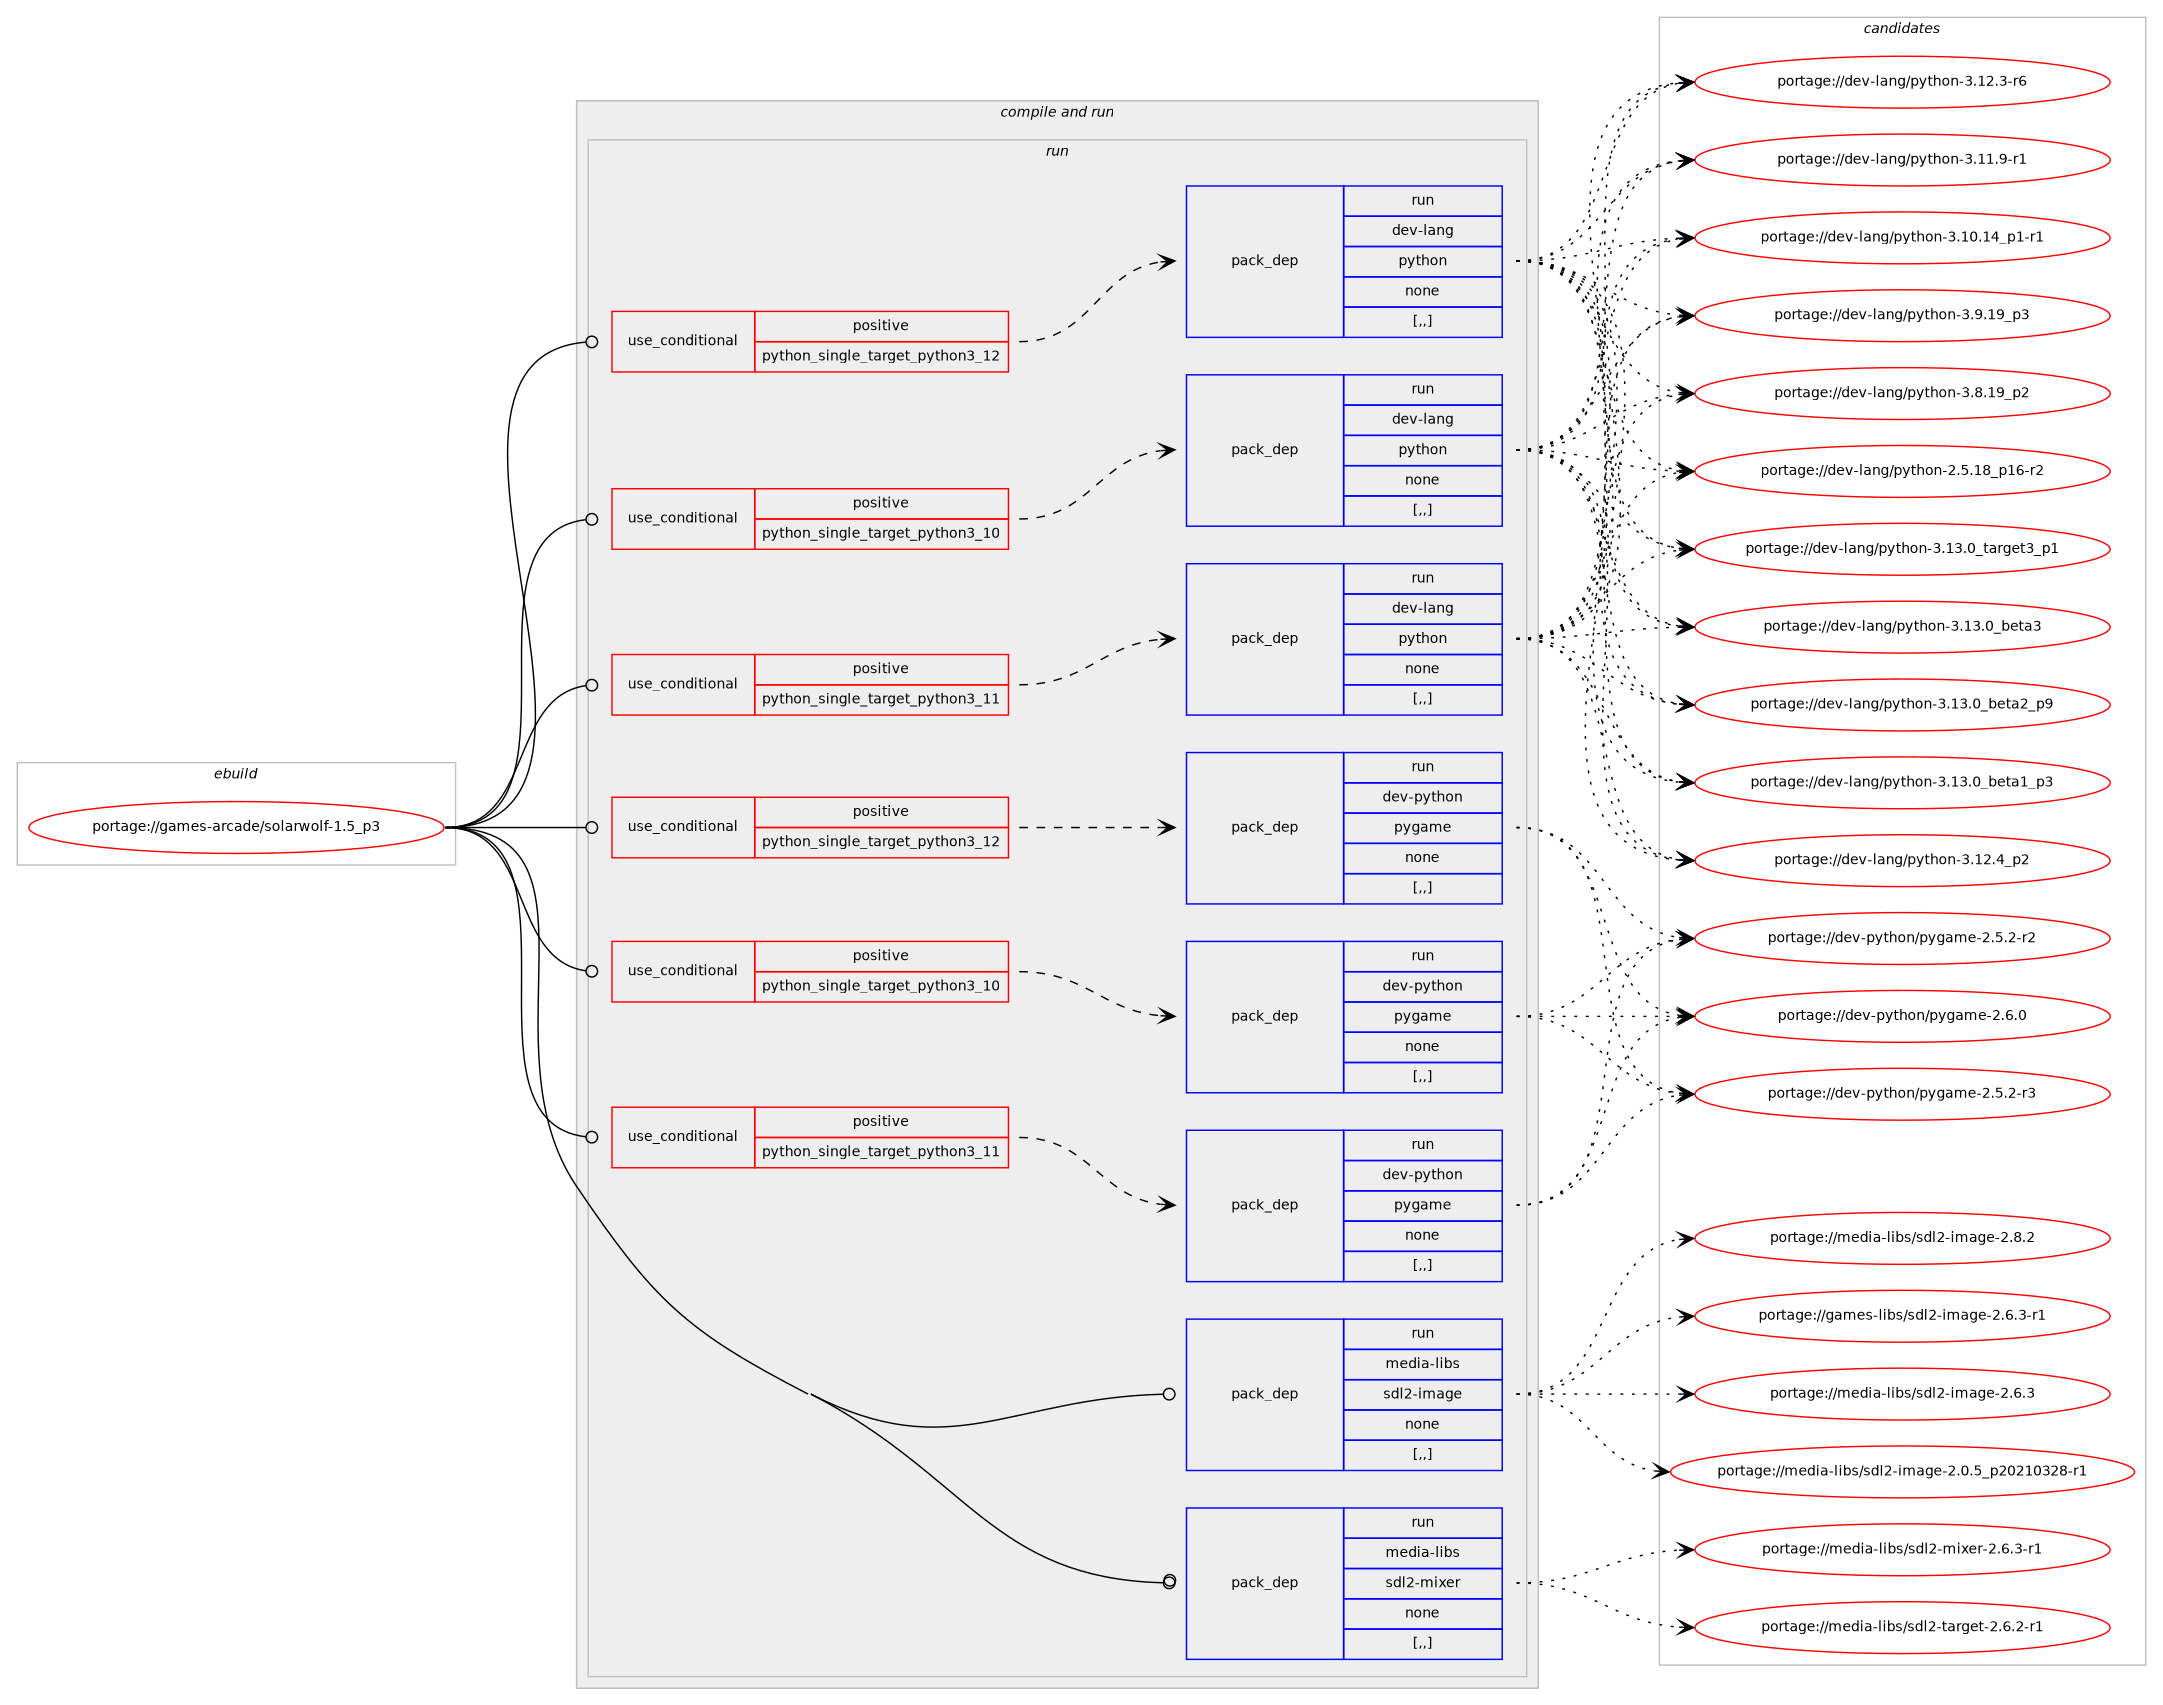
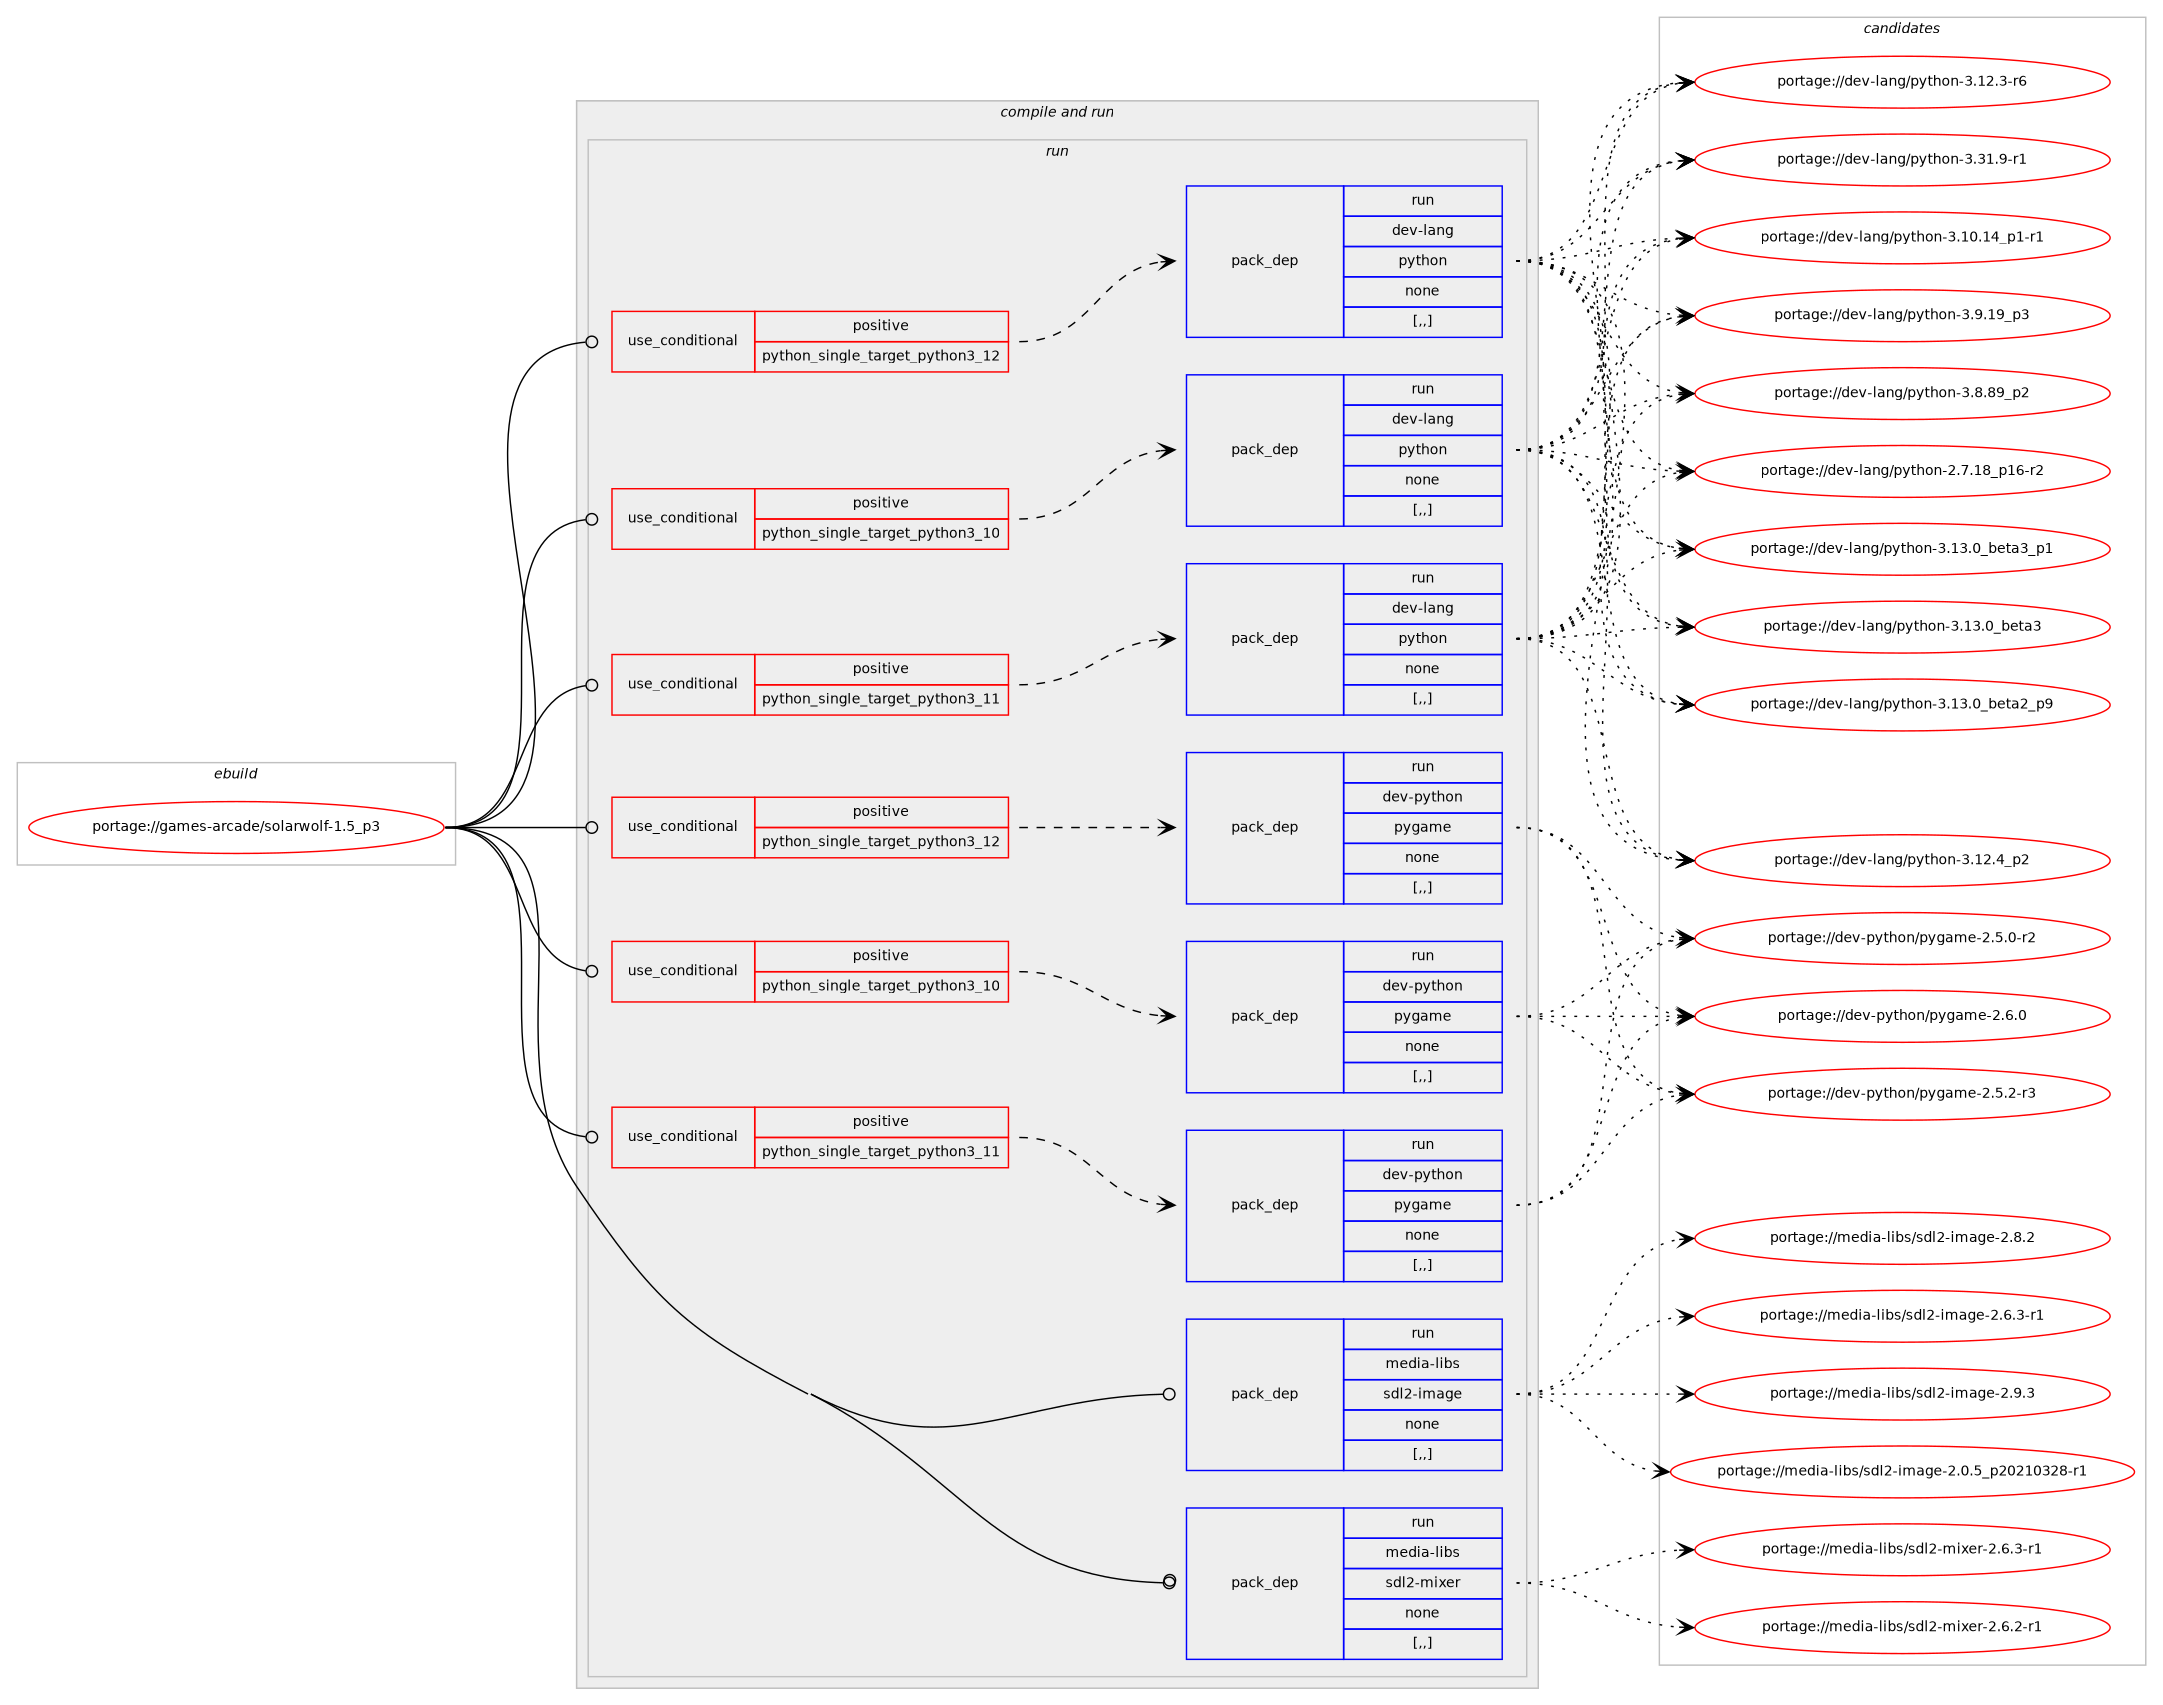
(1903, 160) -> (1903, 160)
(1903, 394) -> (1903, 394)
(1903, 471) -> (1903, 471)
(1903, 549) -> (1903, 549)
(1903, 783) -> none
(1903, 939) -> (1903, 939)
(1903, 1316) -> (1903, 1316)
(1903, 1394) -> (1903, 1394)
(1903, 1628) -> (1903, 1628)
